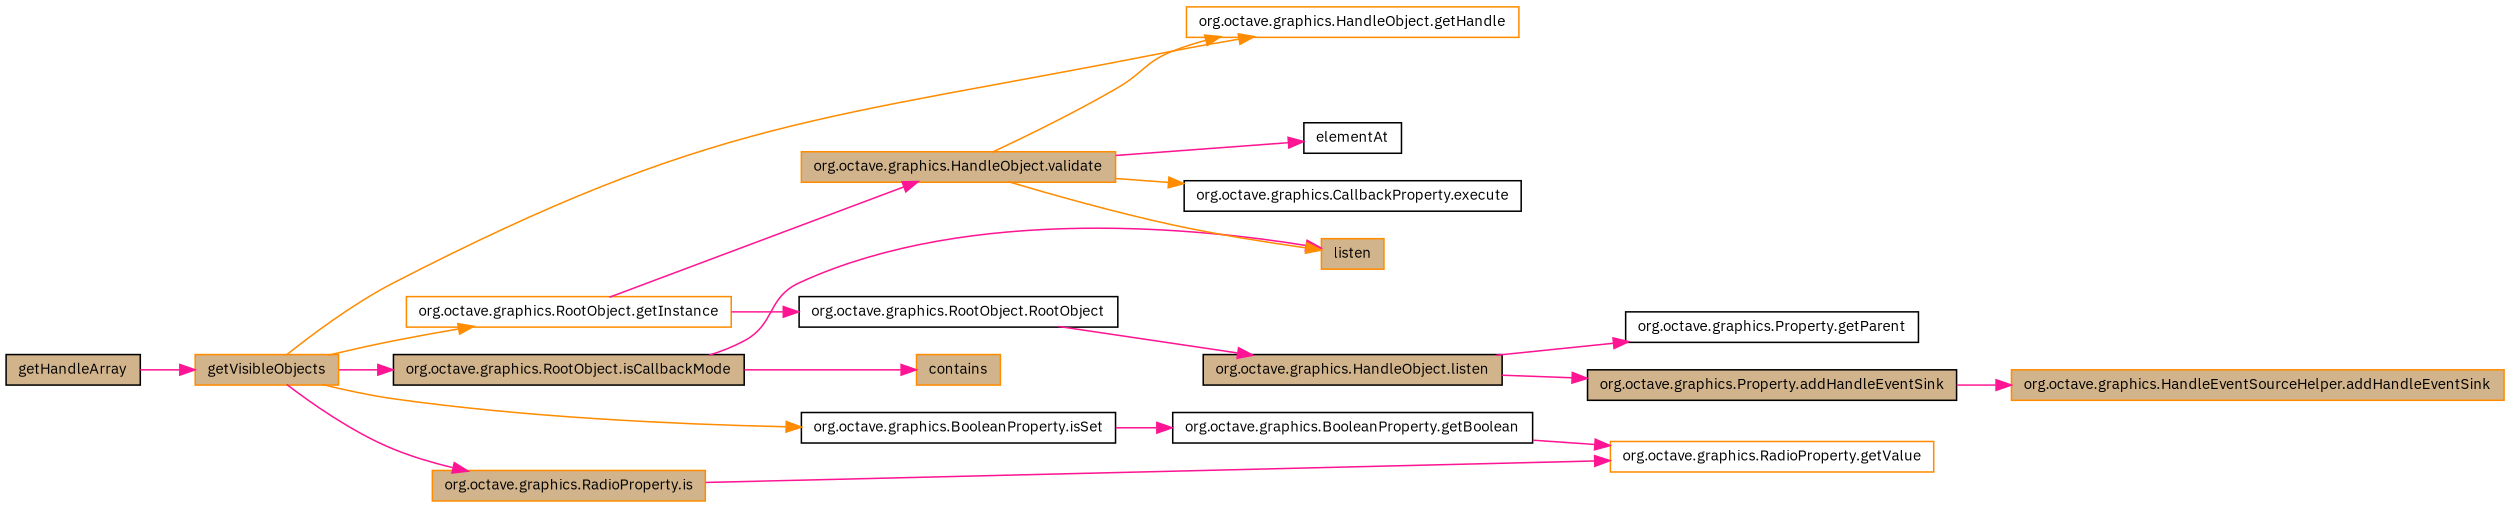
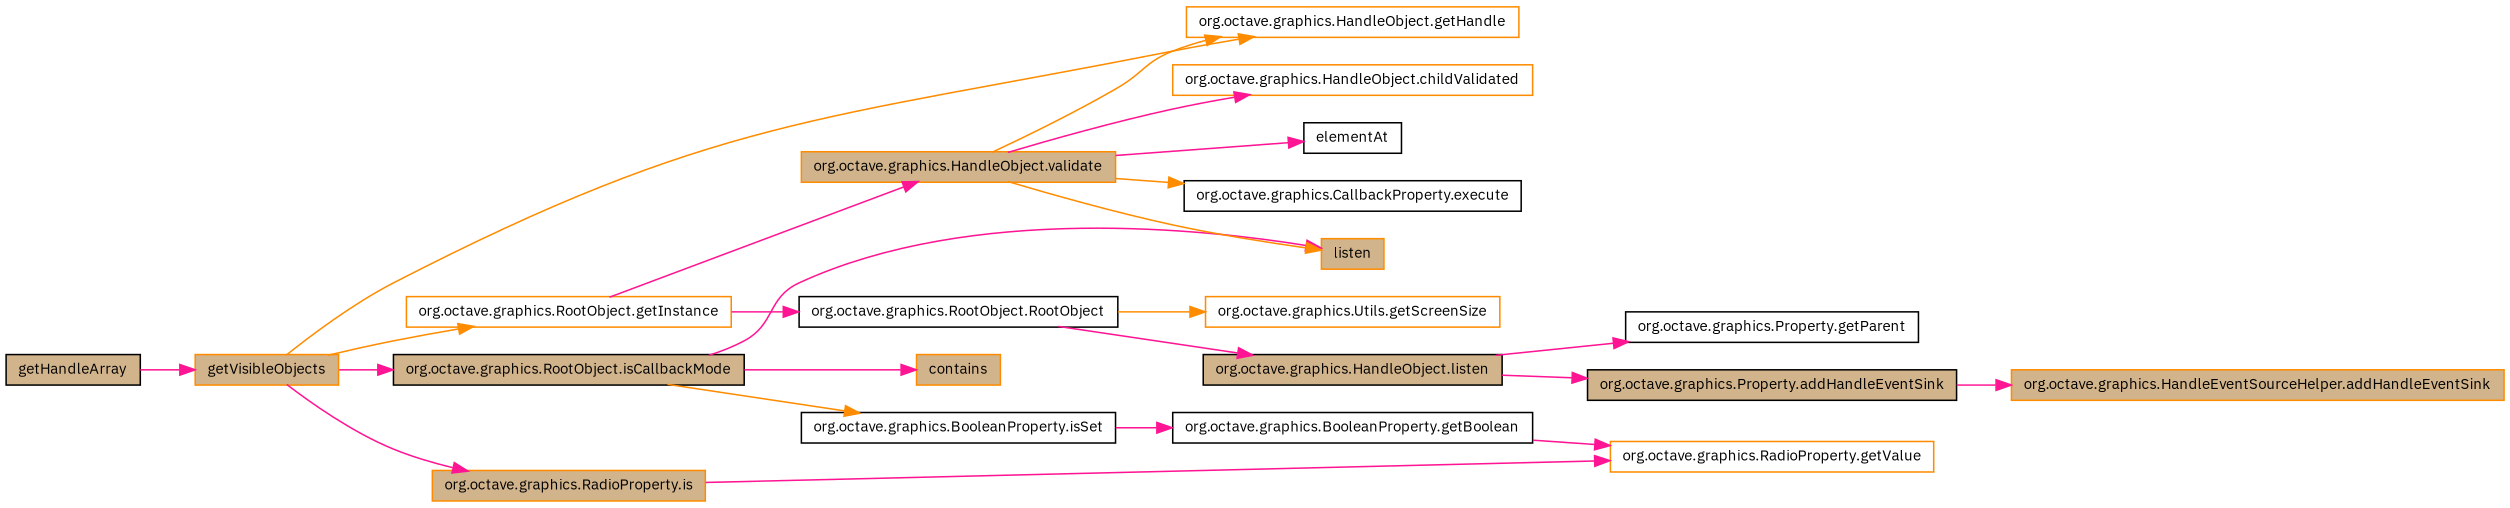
none -> (1353, 80)
none -> (1353, 312)
(553, 416) -> (756, 398)
